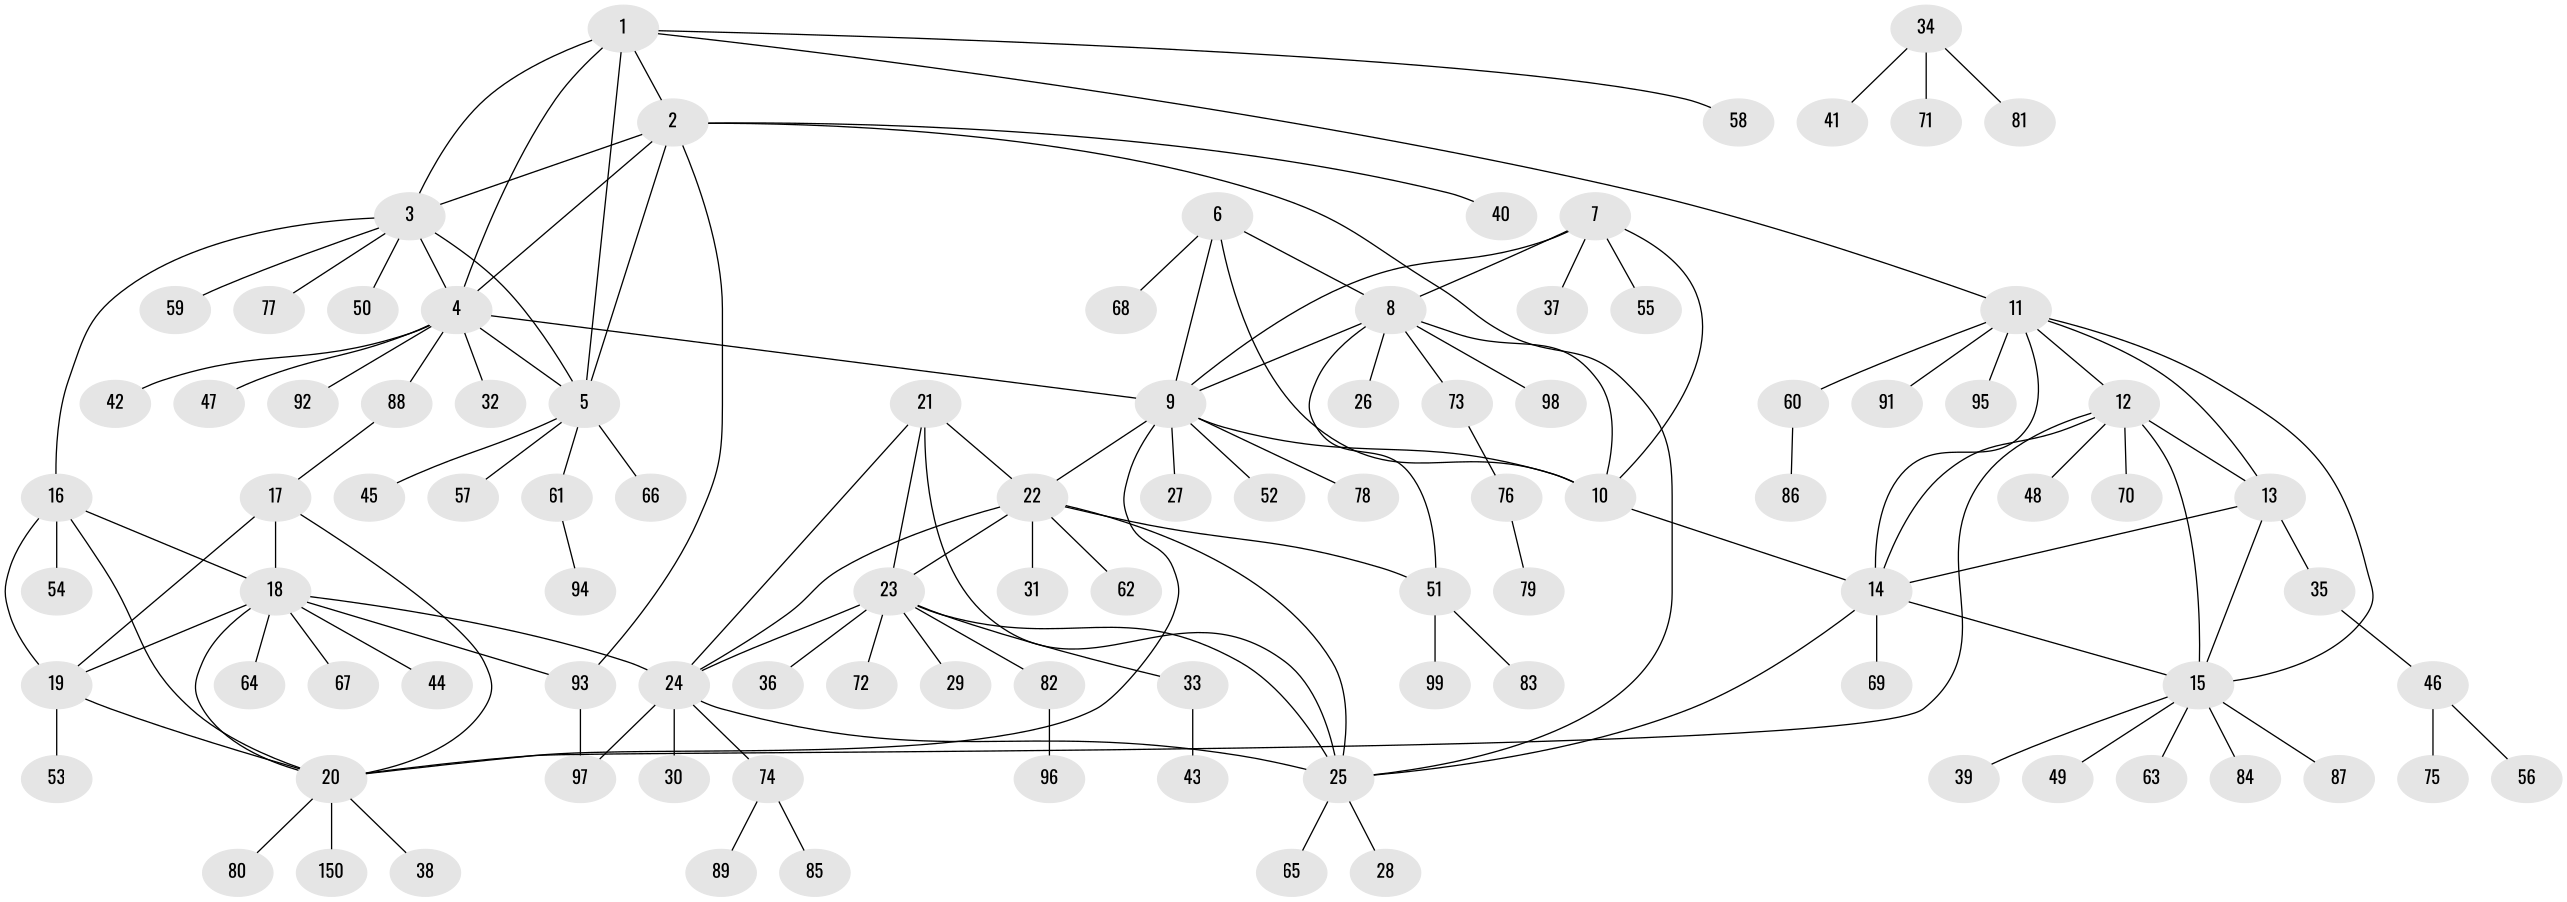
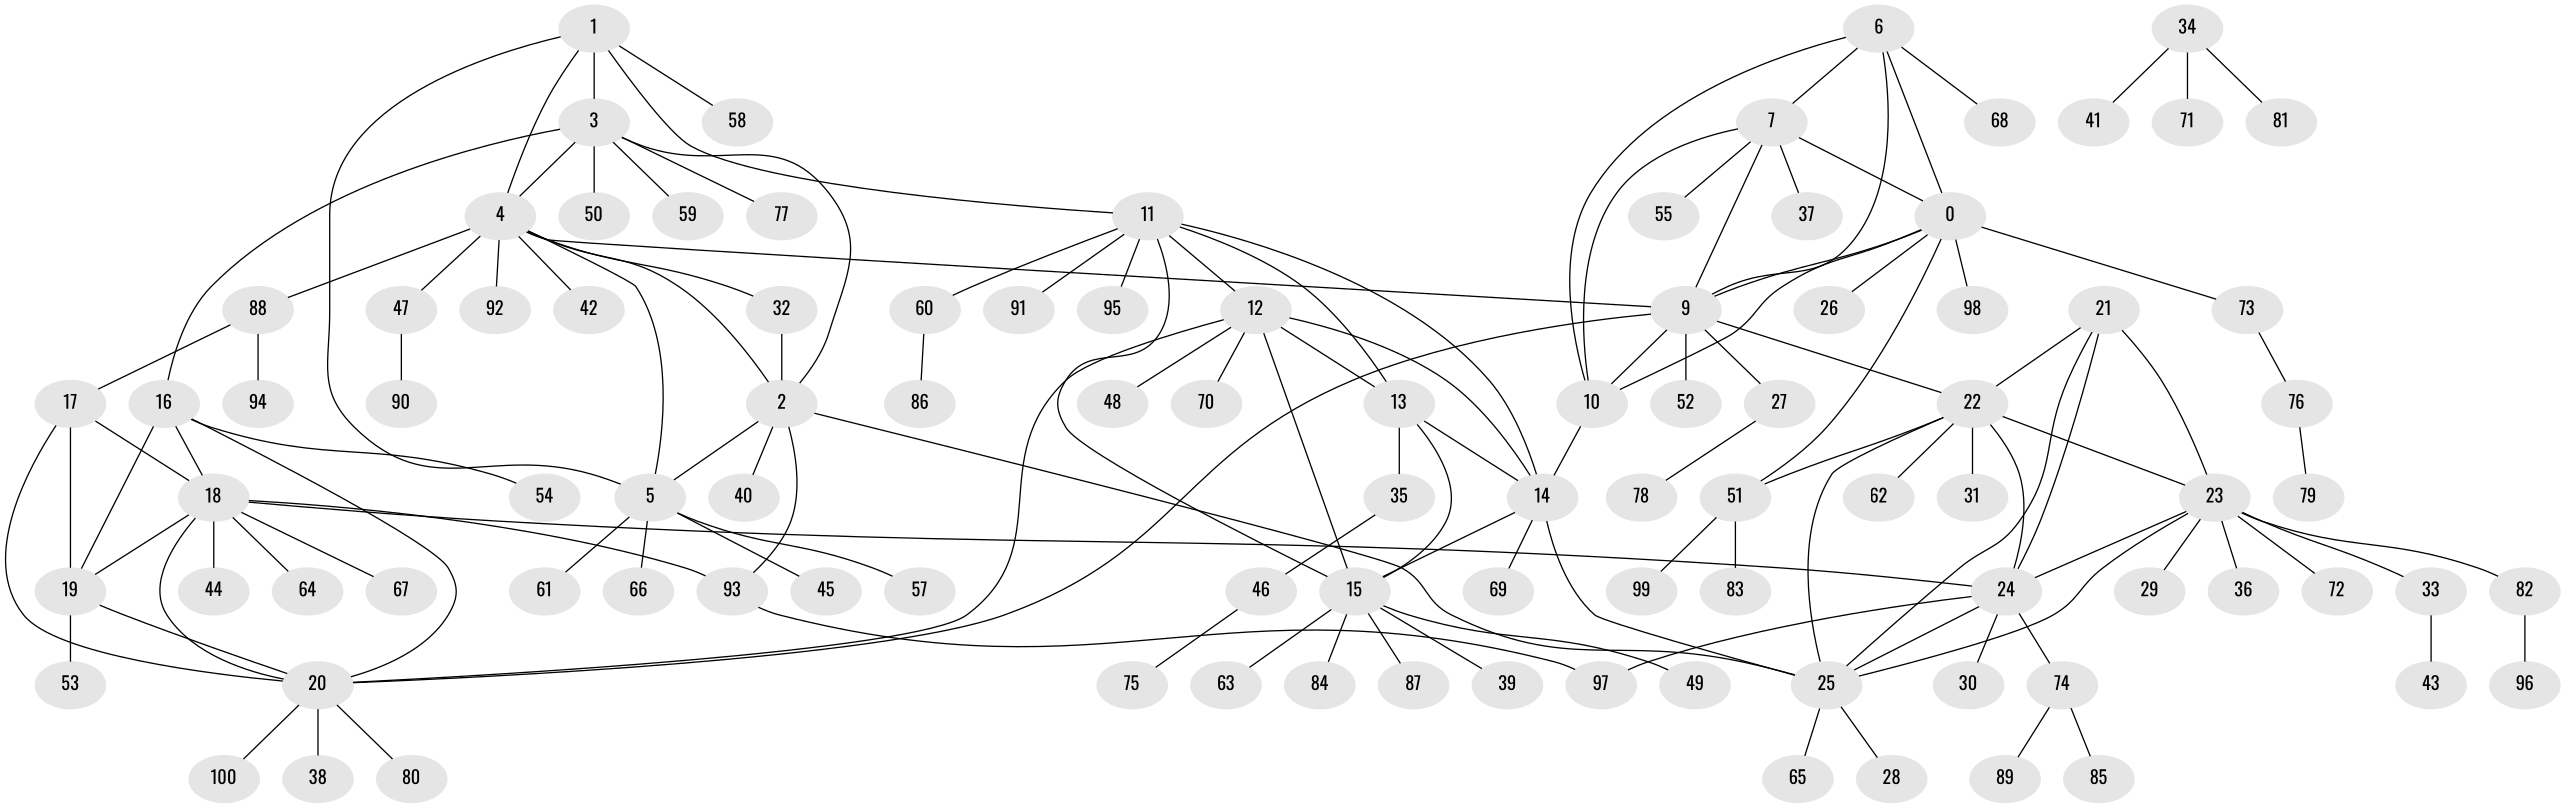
(648, 76) -> (782, 357)
none -> (1825, 76)
(514, 298) -> none
(1391, 310) -> (1950, 216)
none -> (401, 404)
(1267, 451) -> (1711, 451)
(569, 545) -> (258, 357)
(2527, 779) -> none
(332, 873) -> (224, 779)
